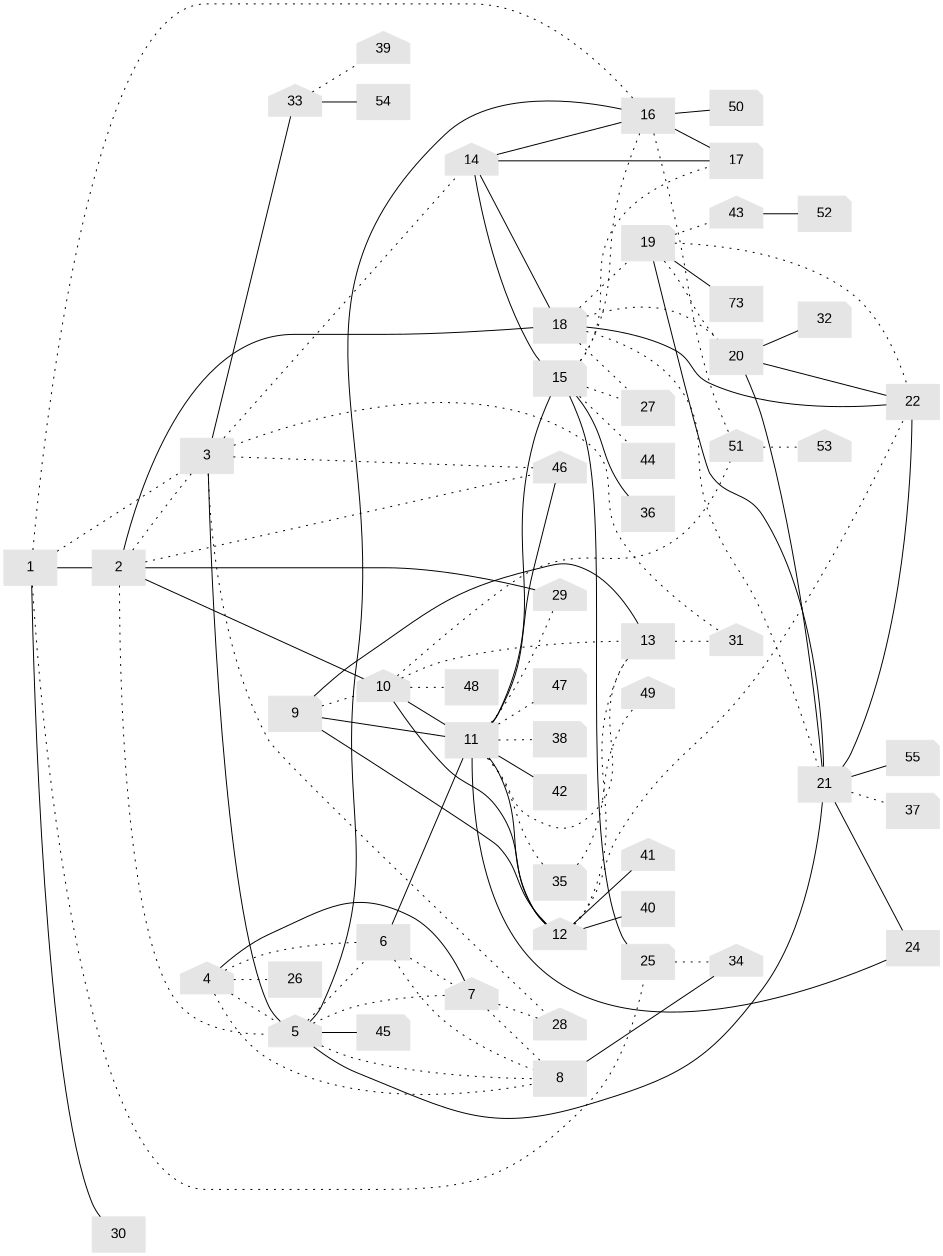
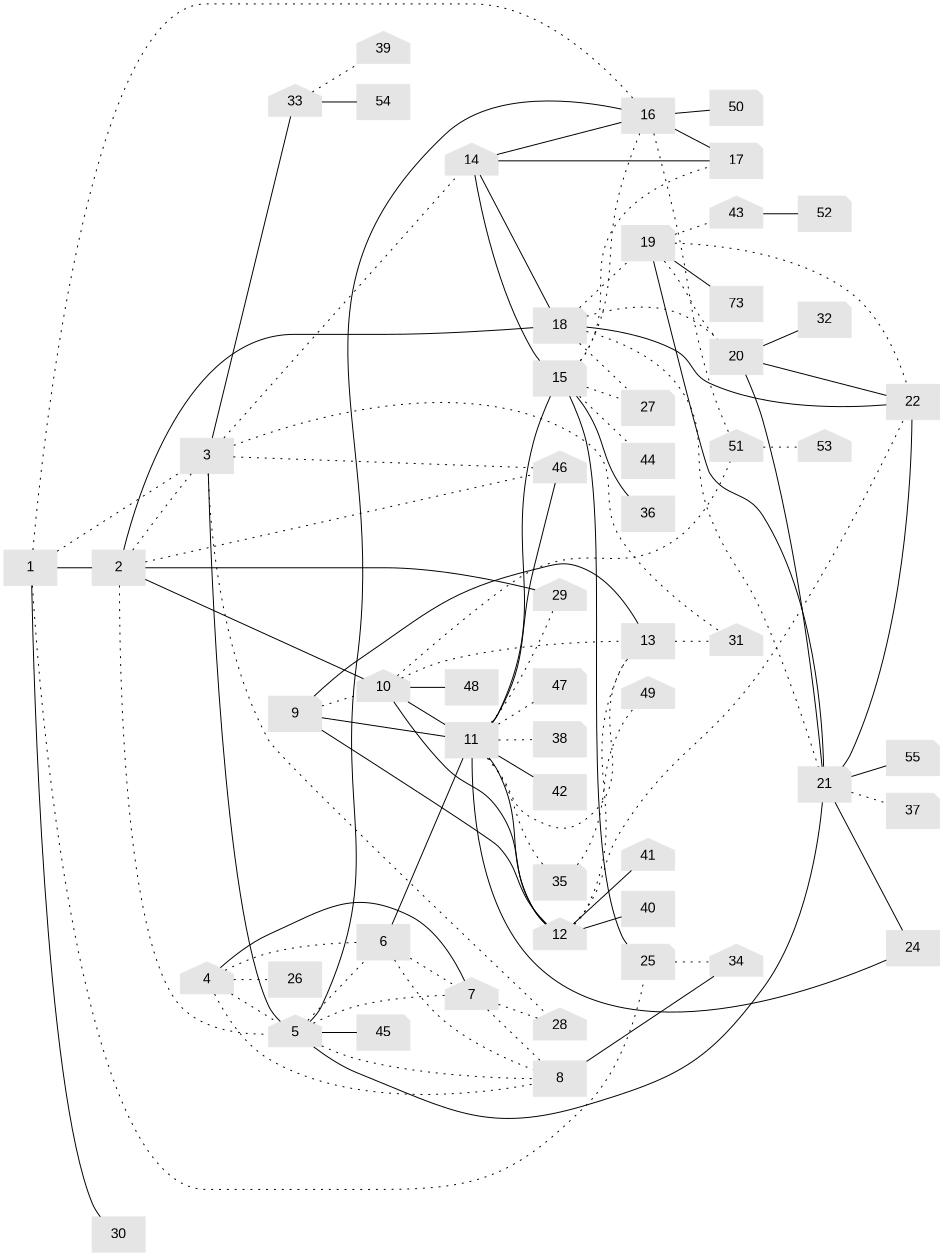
(428, 687) -> (428, 687)
